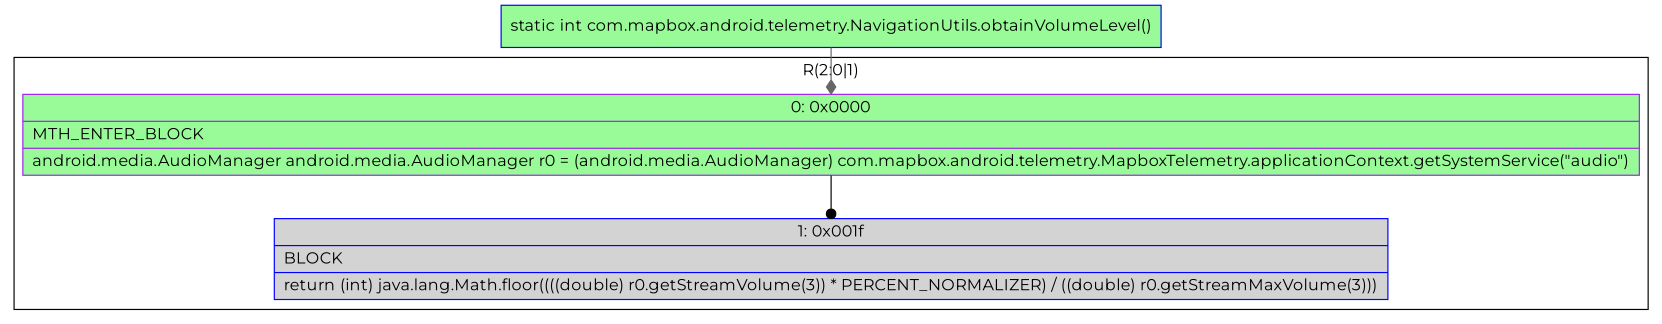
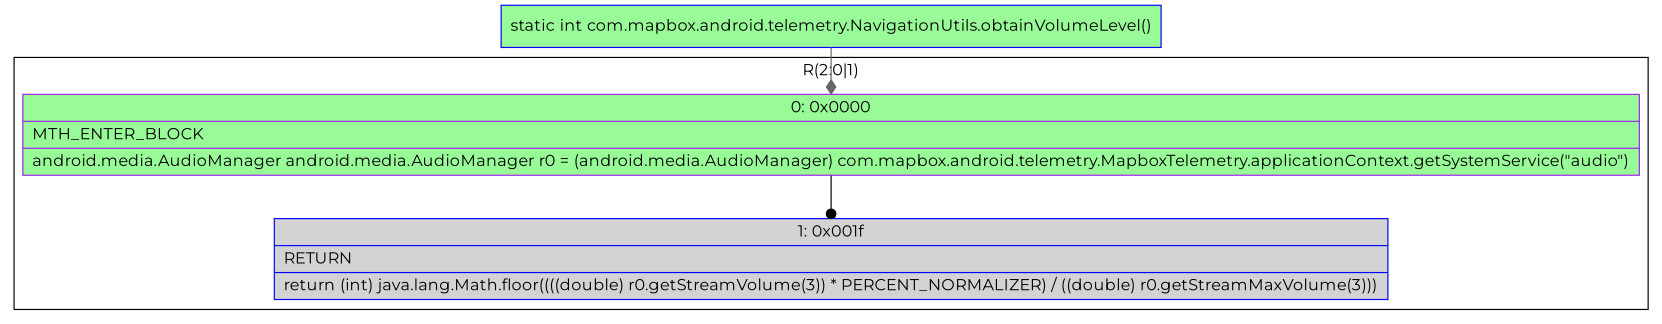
(314, 258) -> (318, 258)
